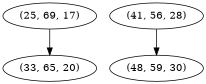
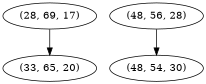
(50, 16) -> (50, 16)
(157, 16) -> (157, 16)
(157, 68) -> (157, 68)
